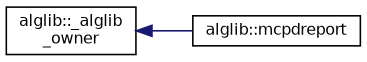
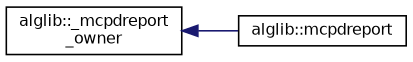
(71, 31) -> (94, 31)
